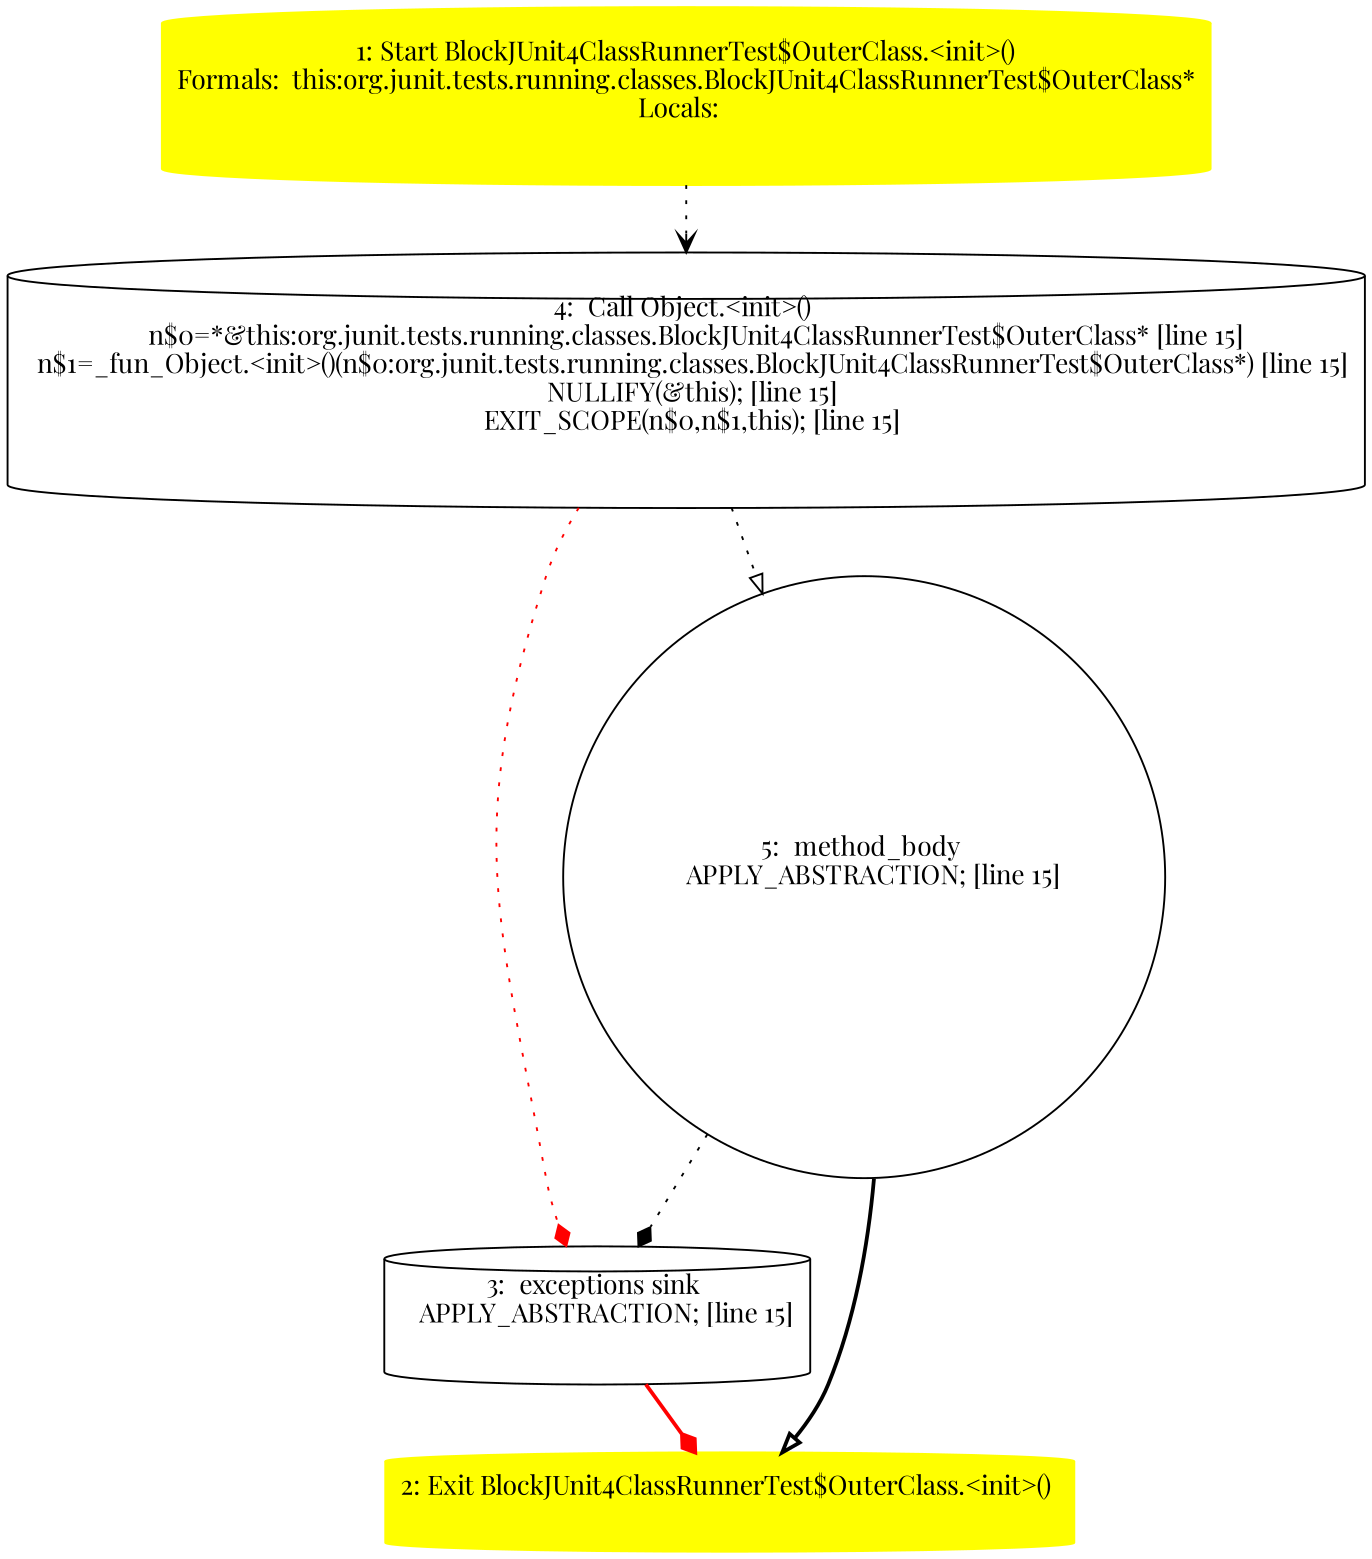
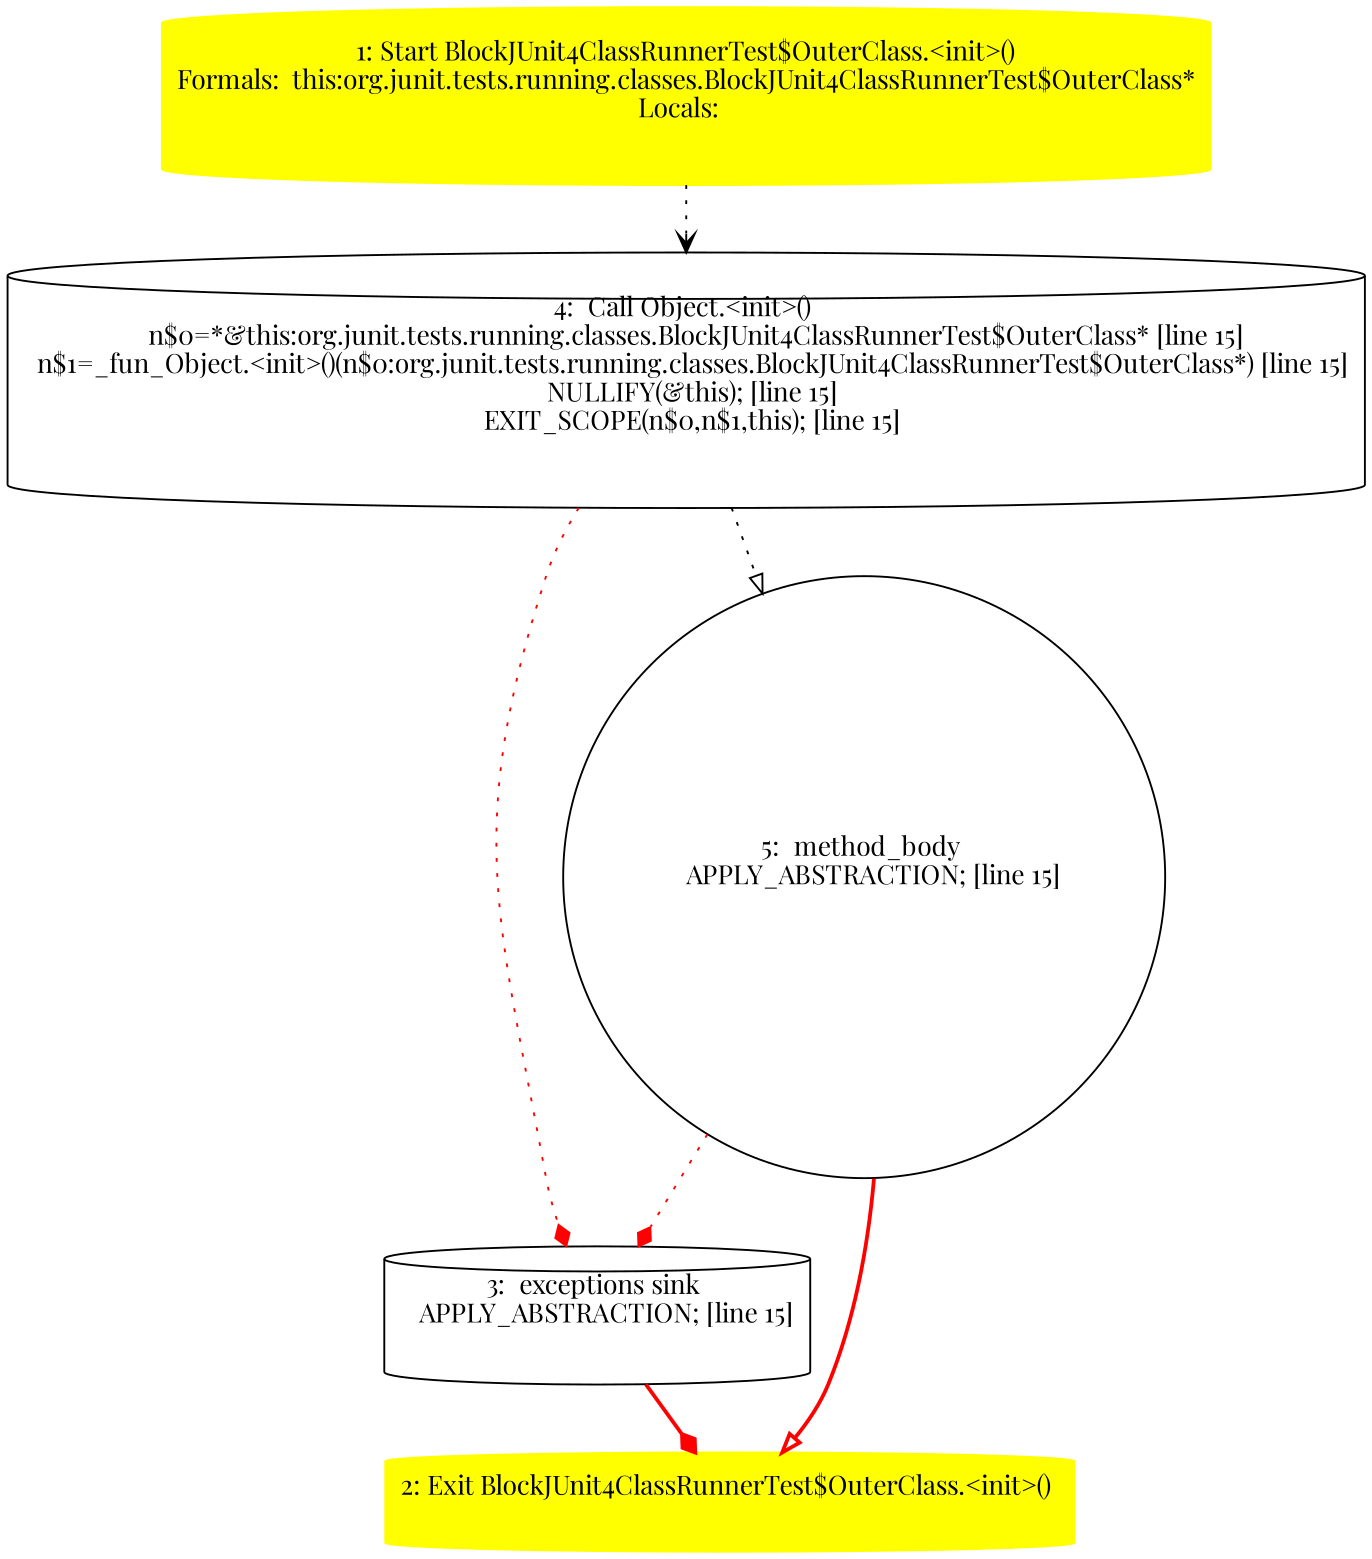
(679, 1180) -> (679, 1180)
(851, 1314) -> (851, 1314)
